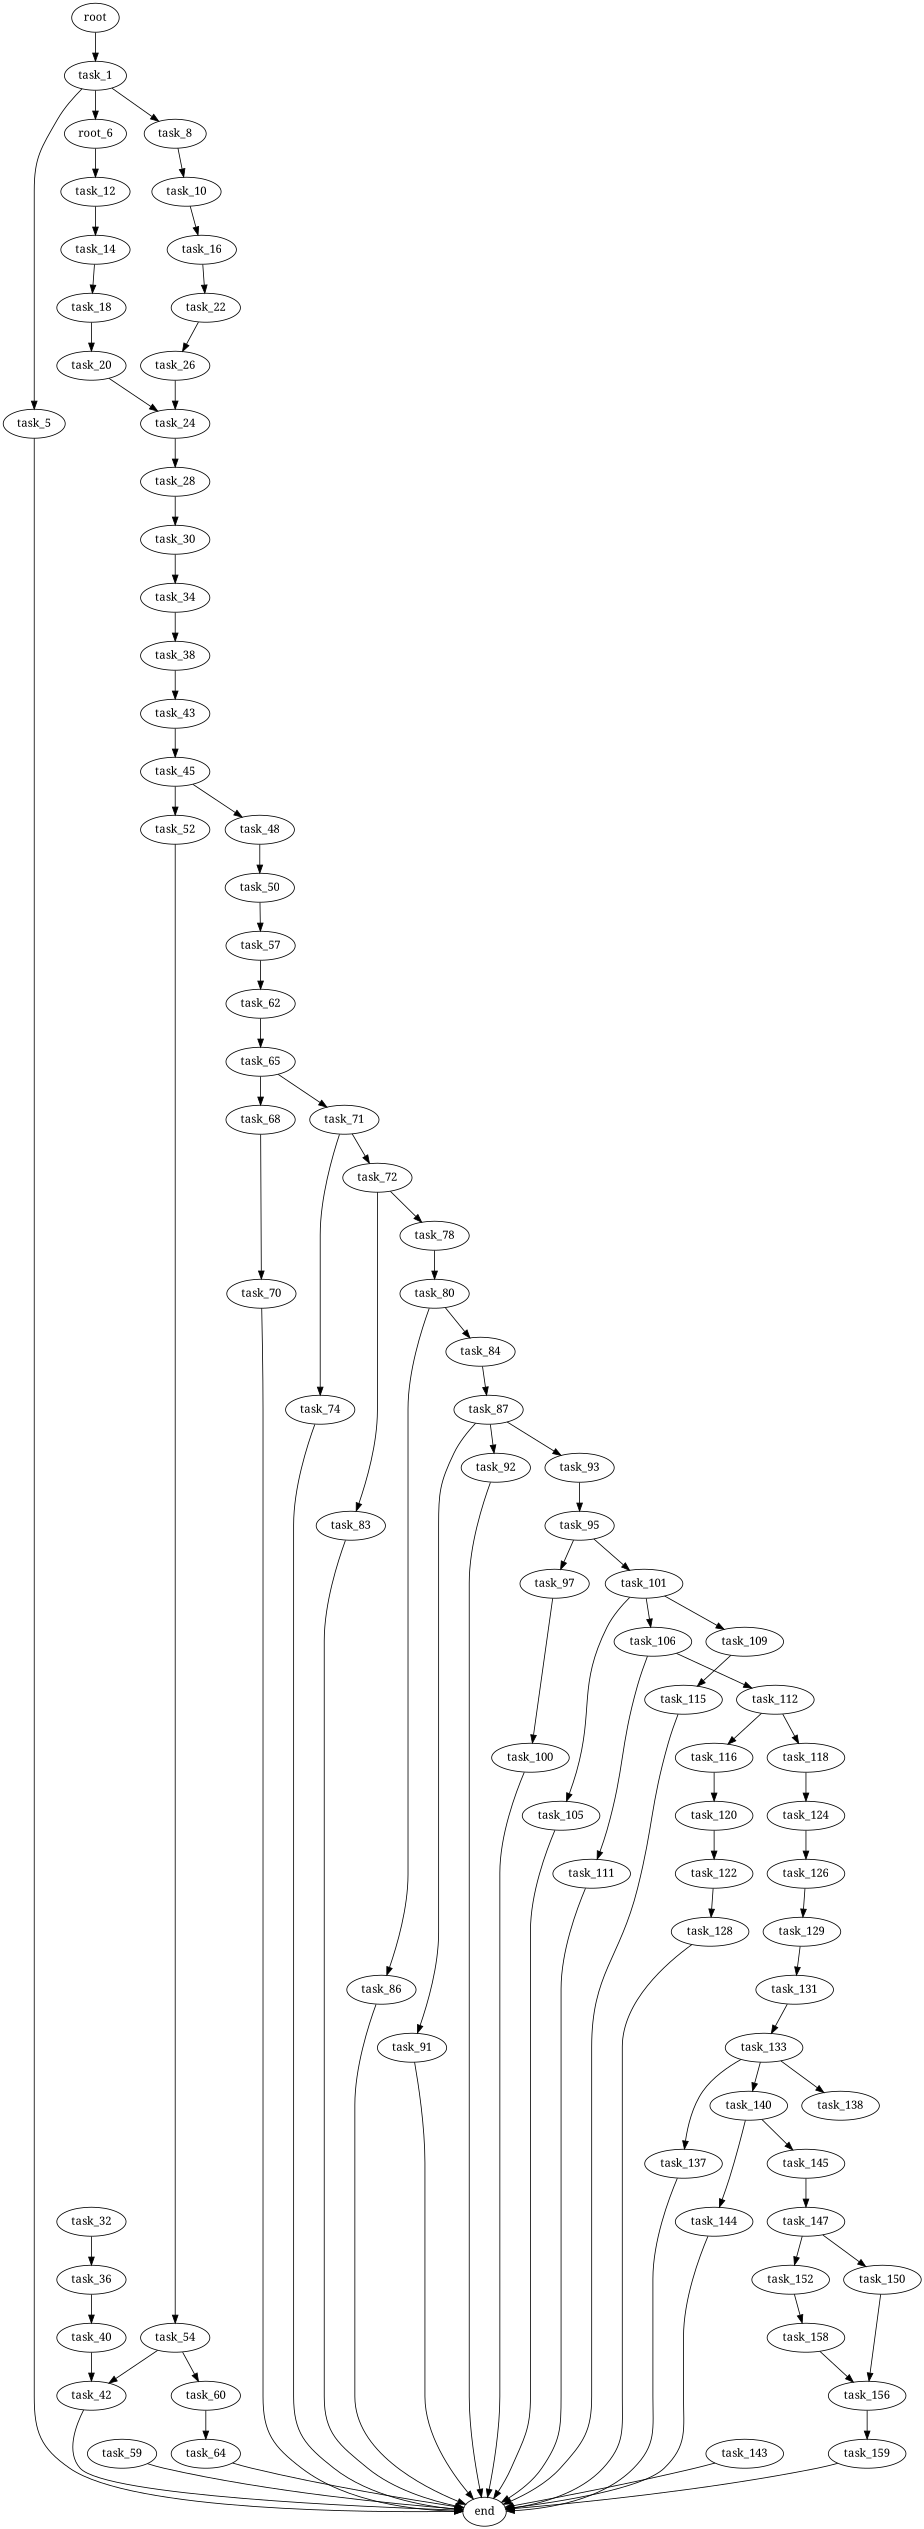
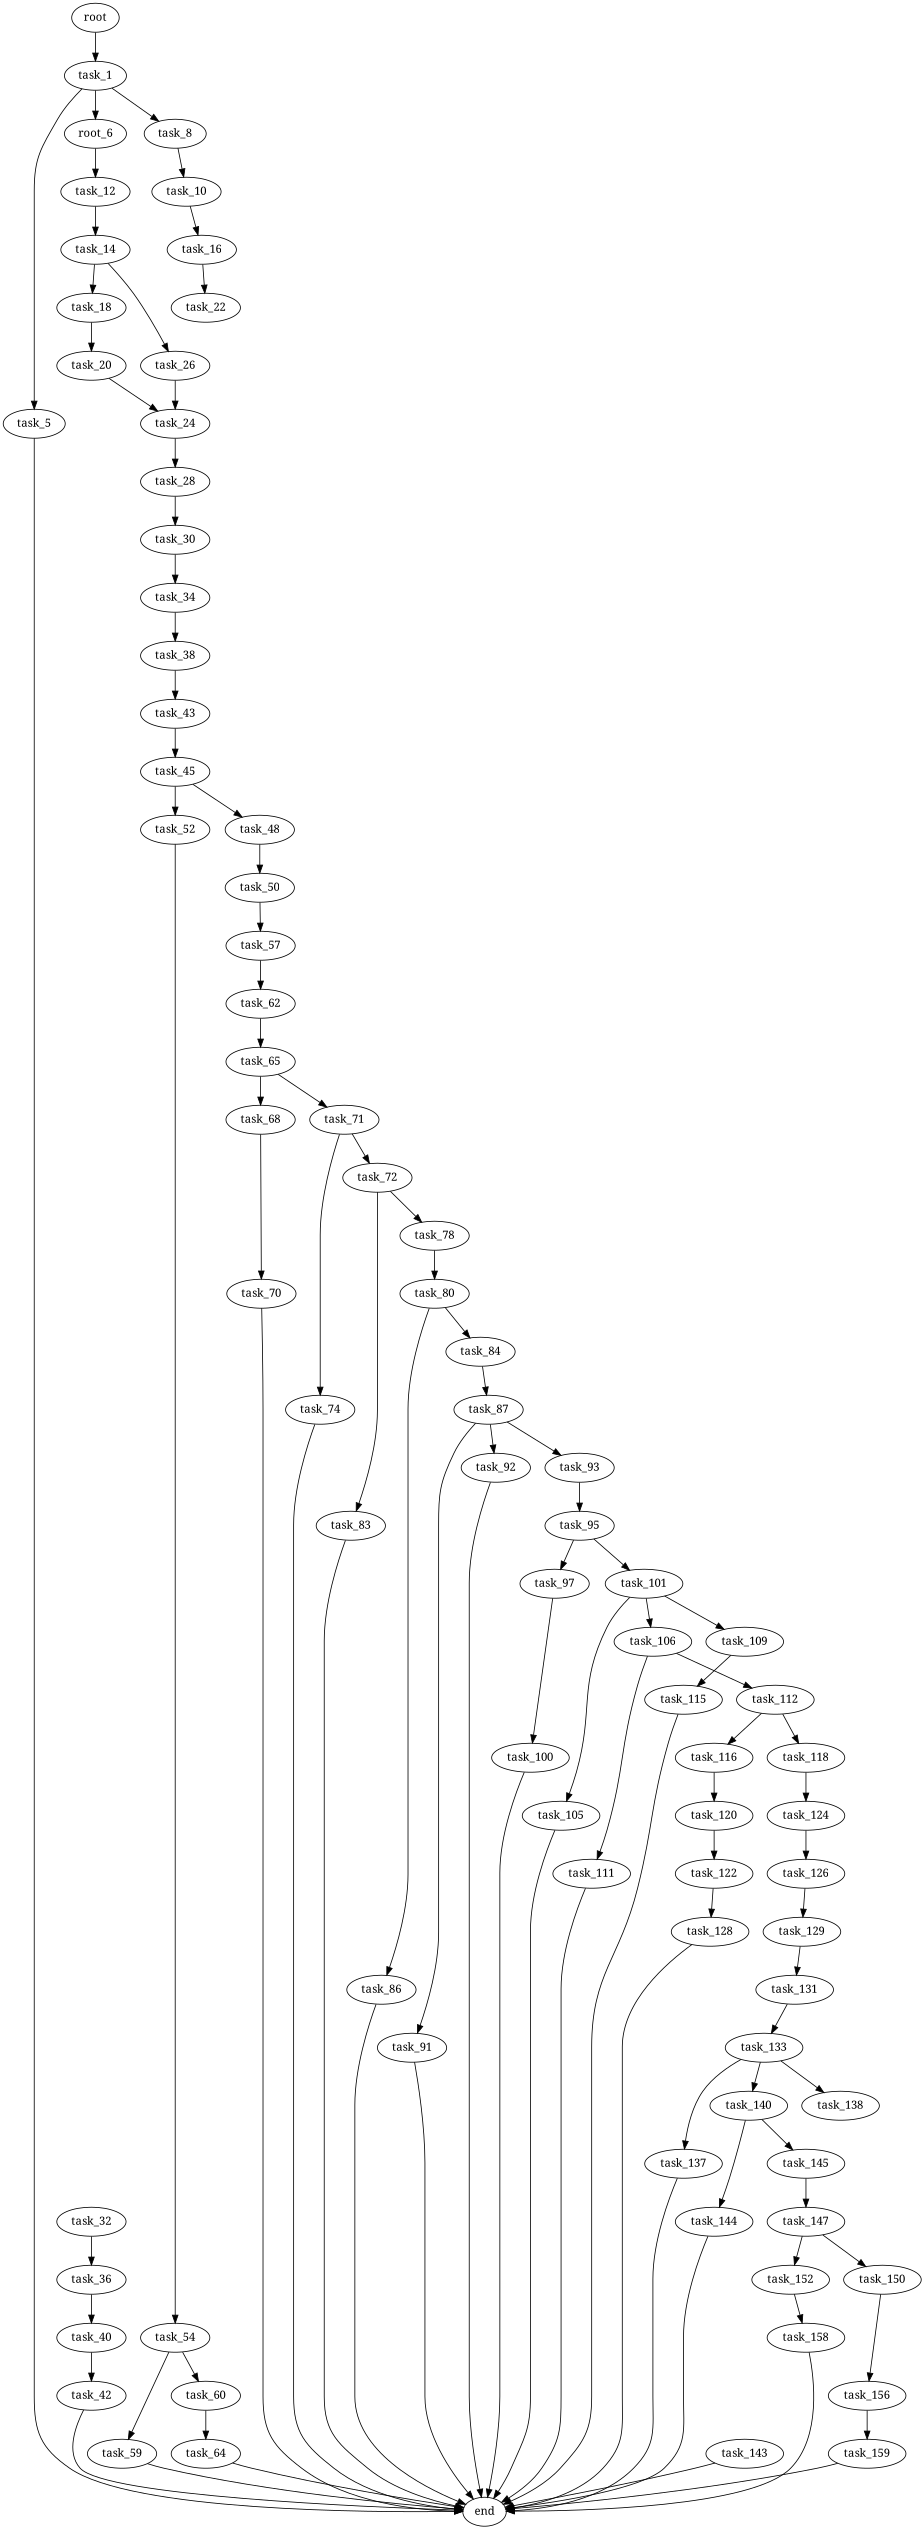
(192, 333) -> (139, 302)
(137, 2364) -> (150, 2392)
(834, 2364) -> (716, 2497)
